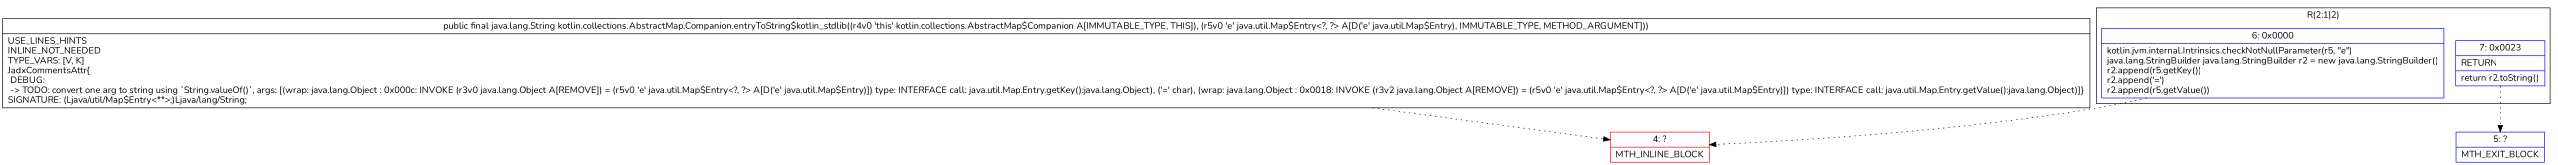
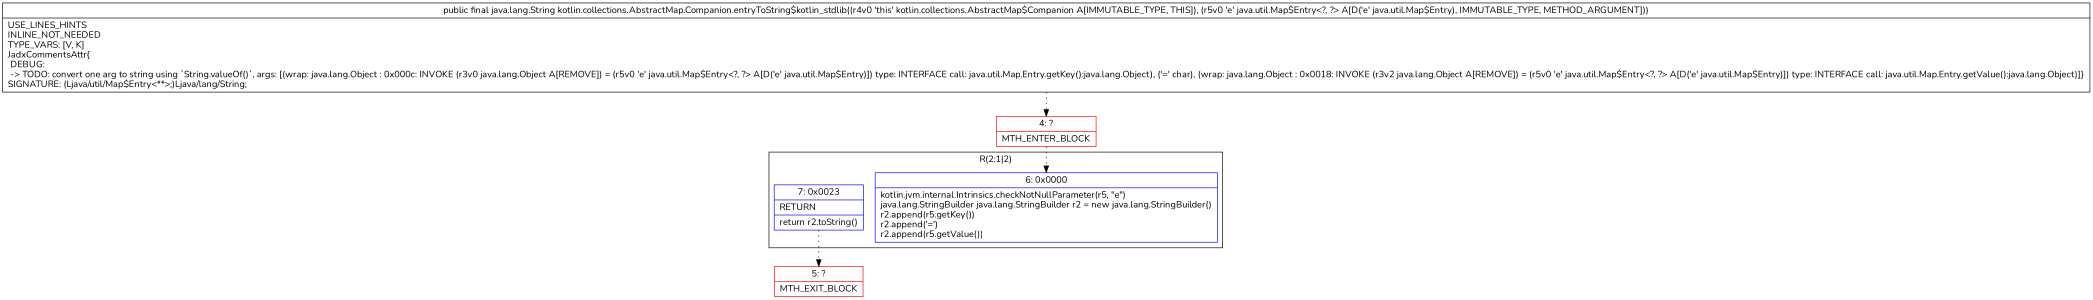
(1932, 129) -> (1046, 156)
(2500, 147) -> (819, 282)
(1660, 154) -> (1046, 139)
